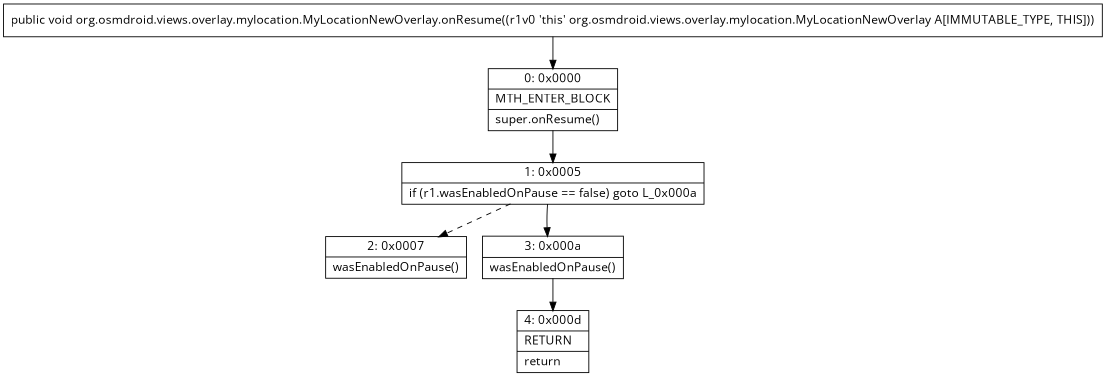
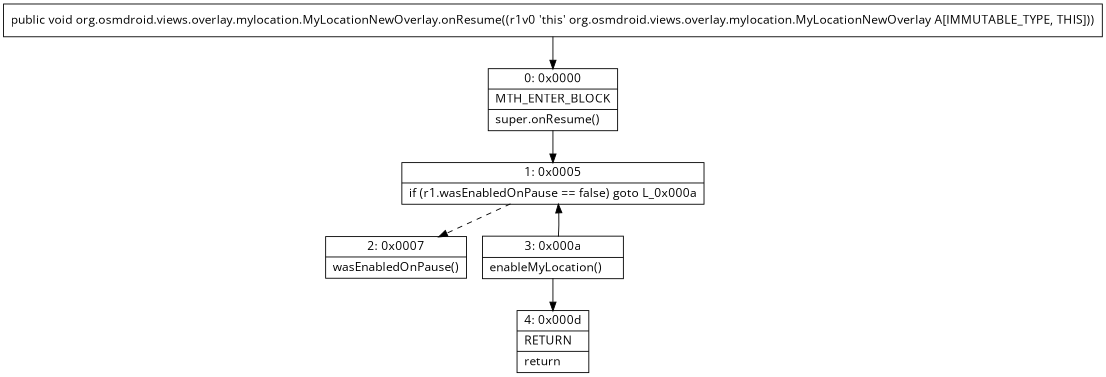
(547, 216) -> (559, 225)
(553, 268) -> (546, 268)
